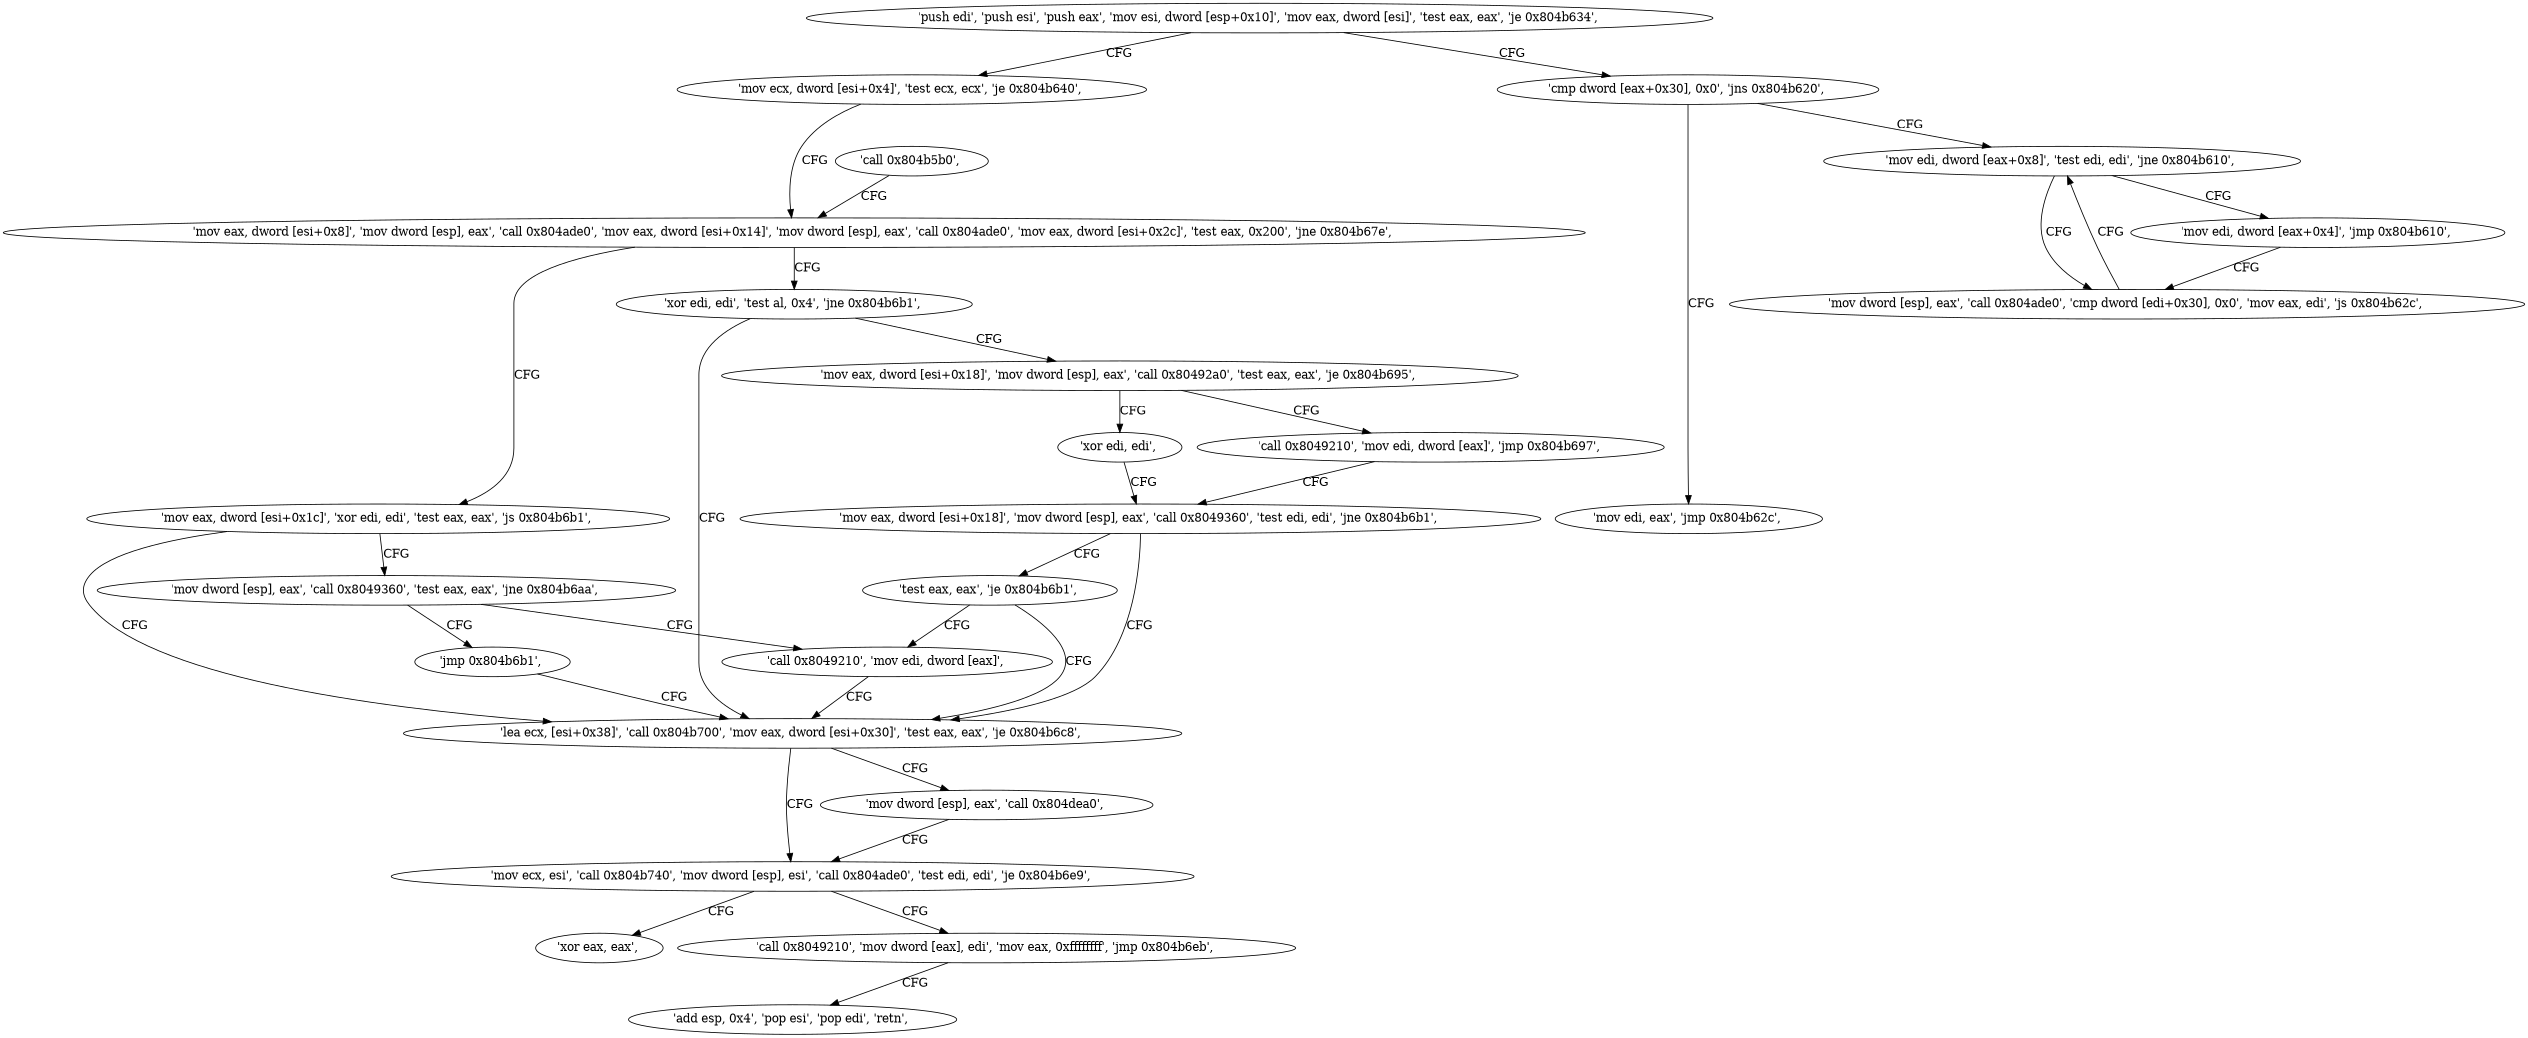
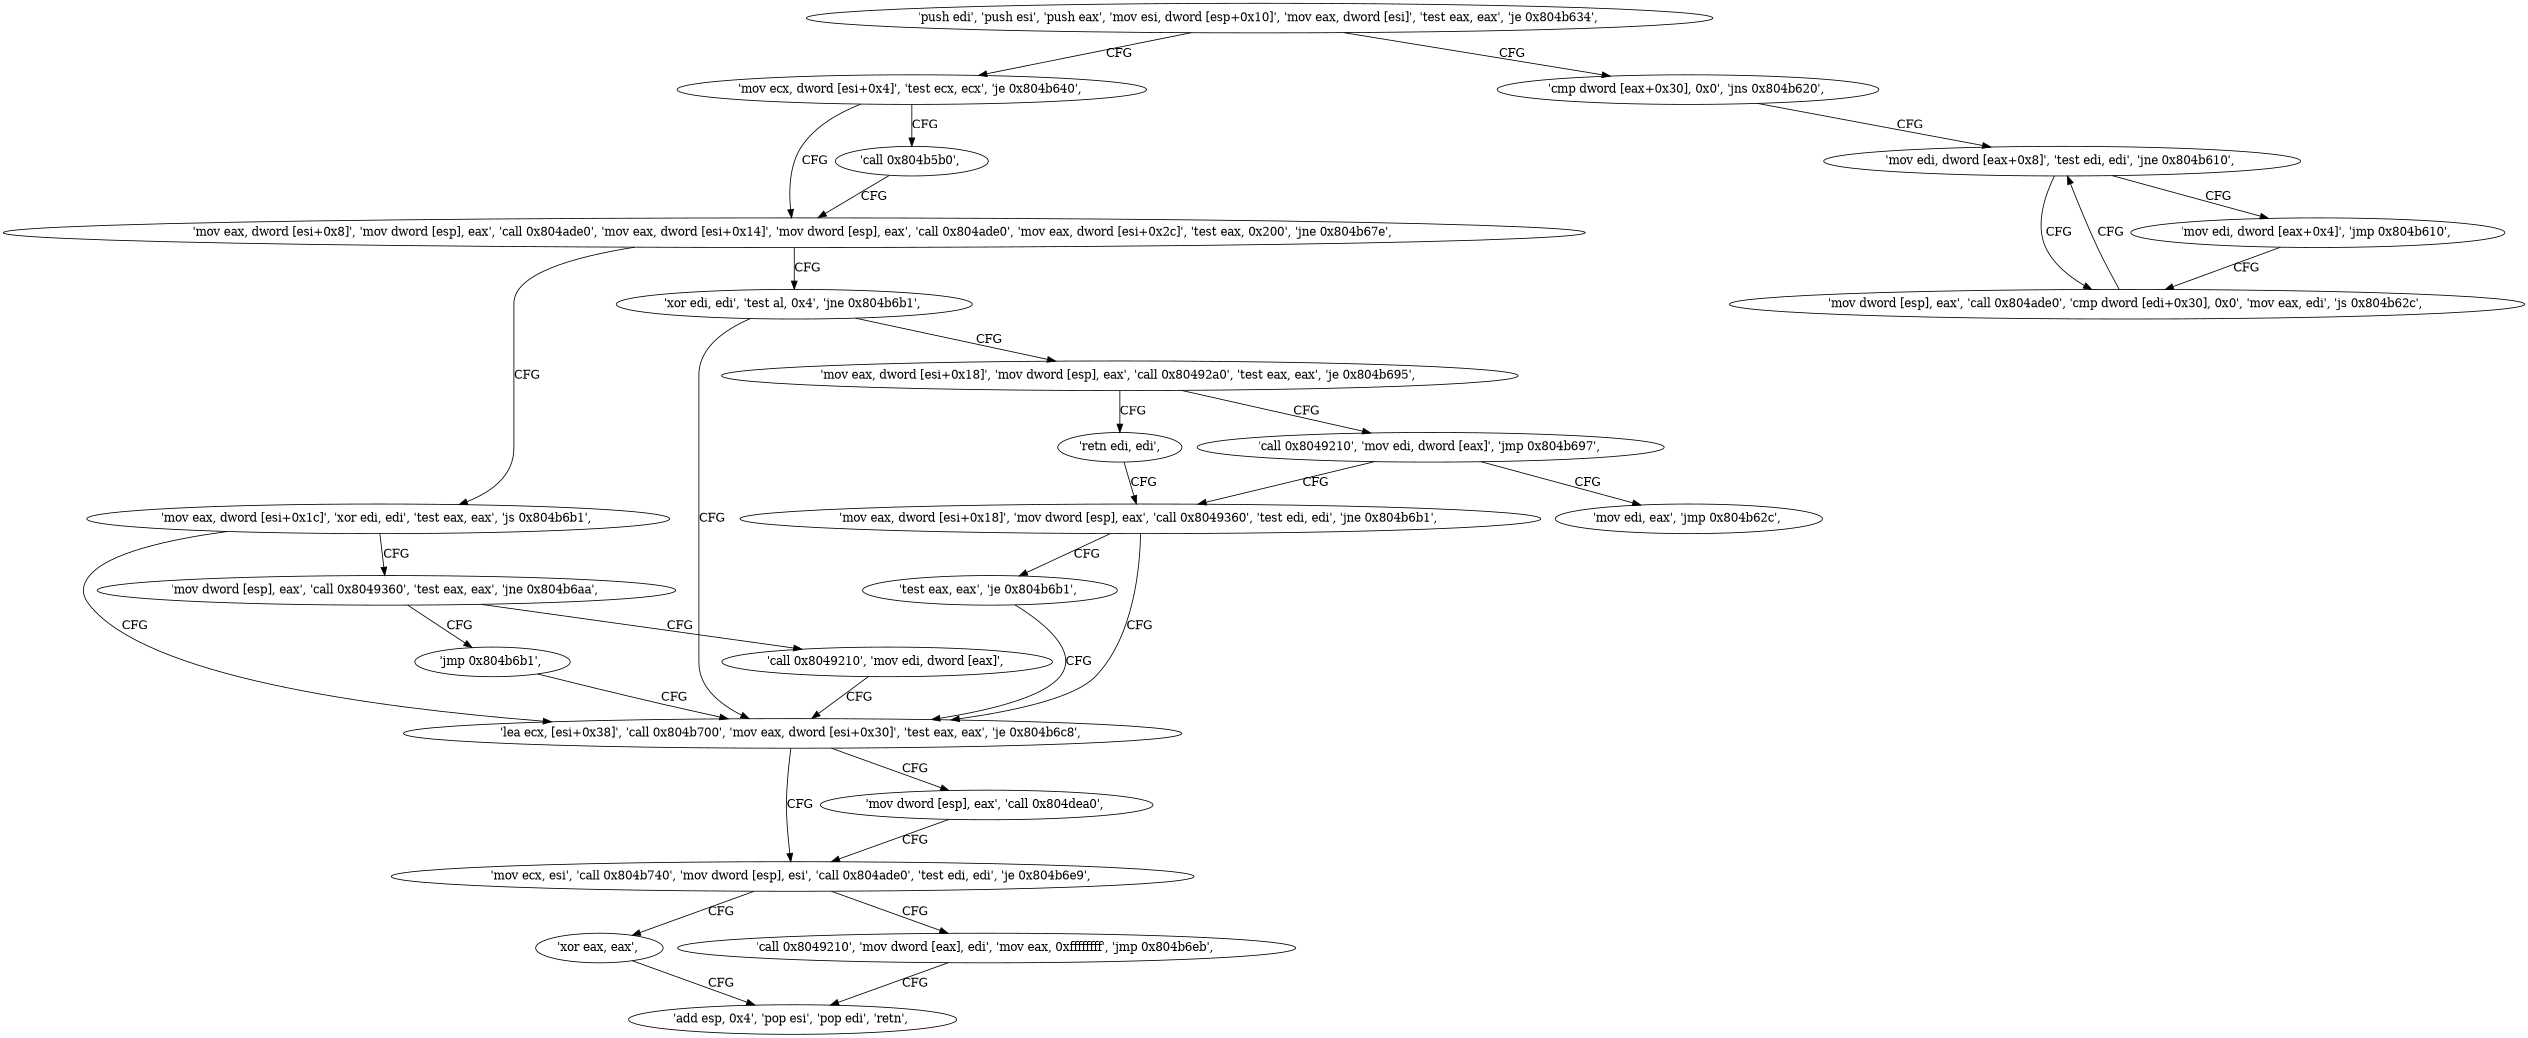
none -> (912, 121)
(1688, 300) -> (1557, 482)
(1120, 447) -> (1120, 447)
(942, 624) -> none
none -> (690, 982)
